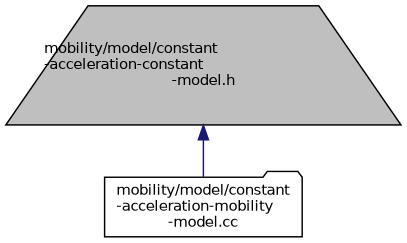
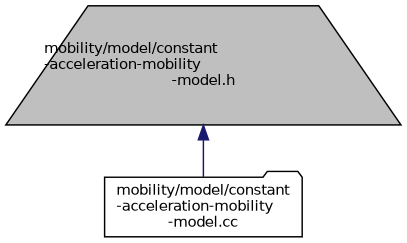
(203, 65) -> (203, 65)
